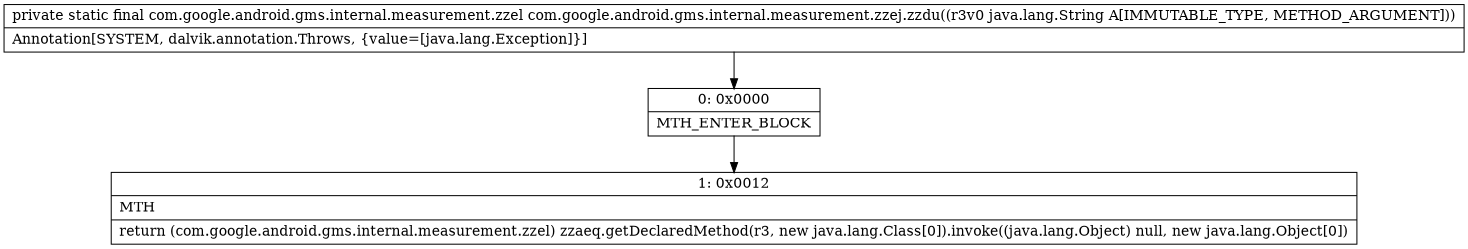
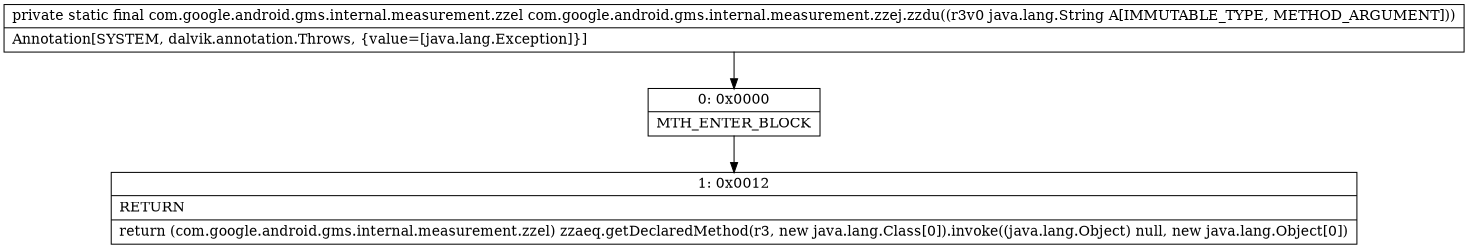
(138, 207) -> (152, 207)
